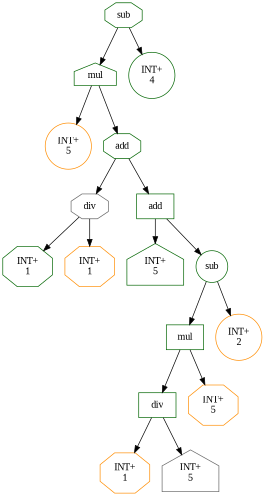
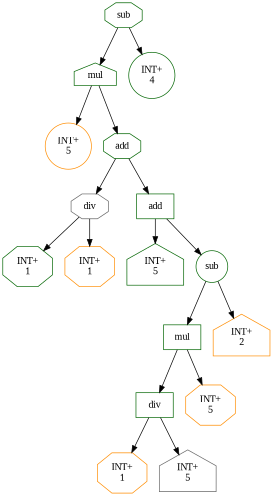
(239, 337) -> (242, 337)
